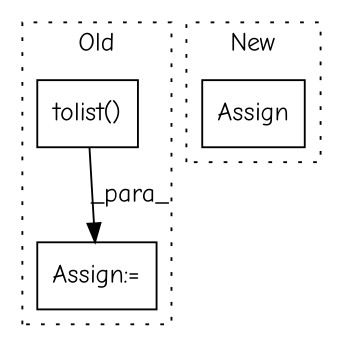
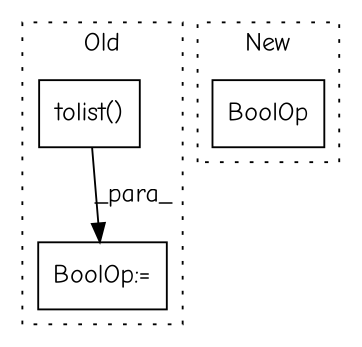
(253, 114) -> (268, 114)
(97, 276) -> (103, 276)
